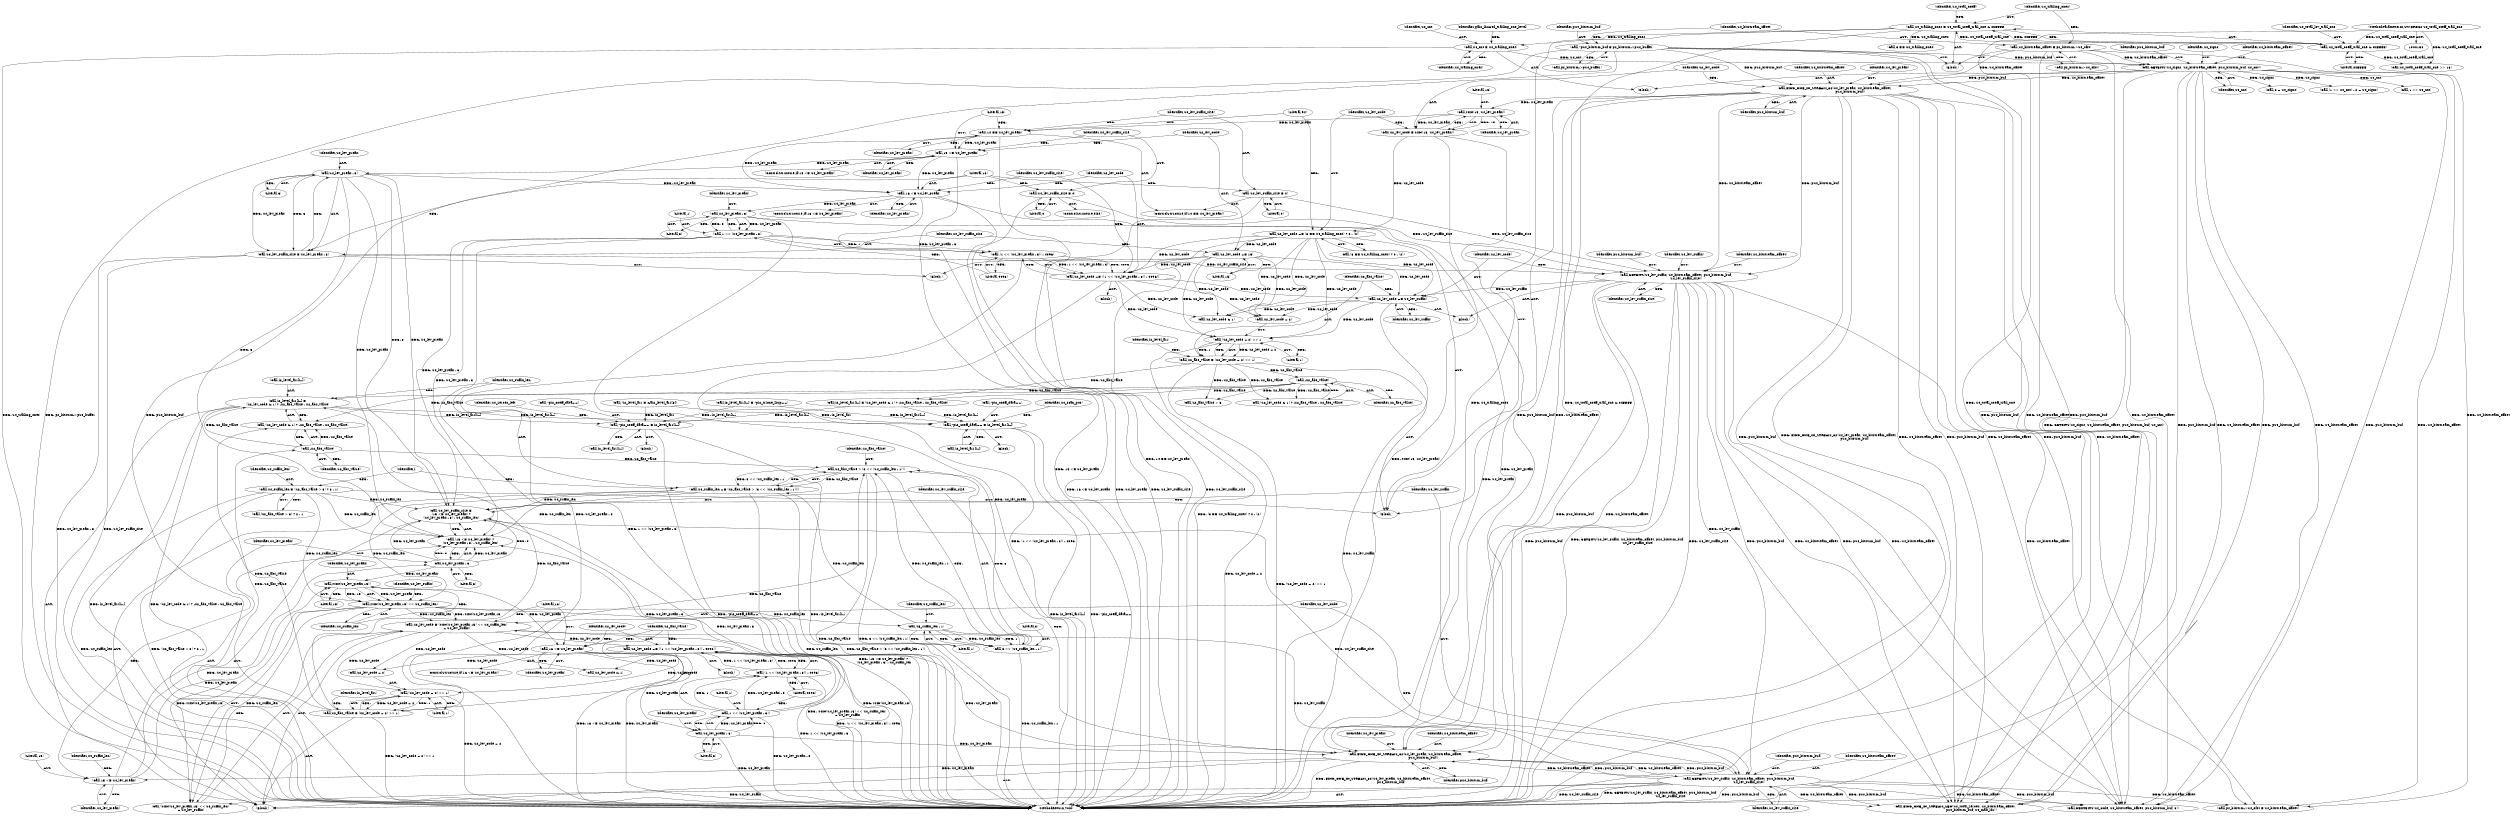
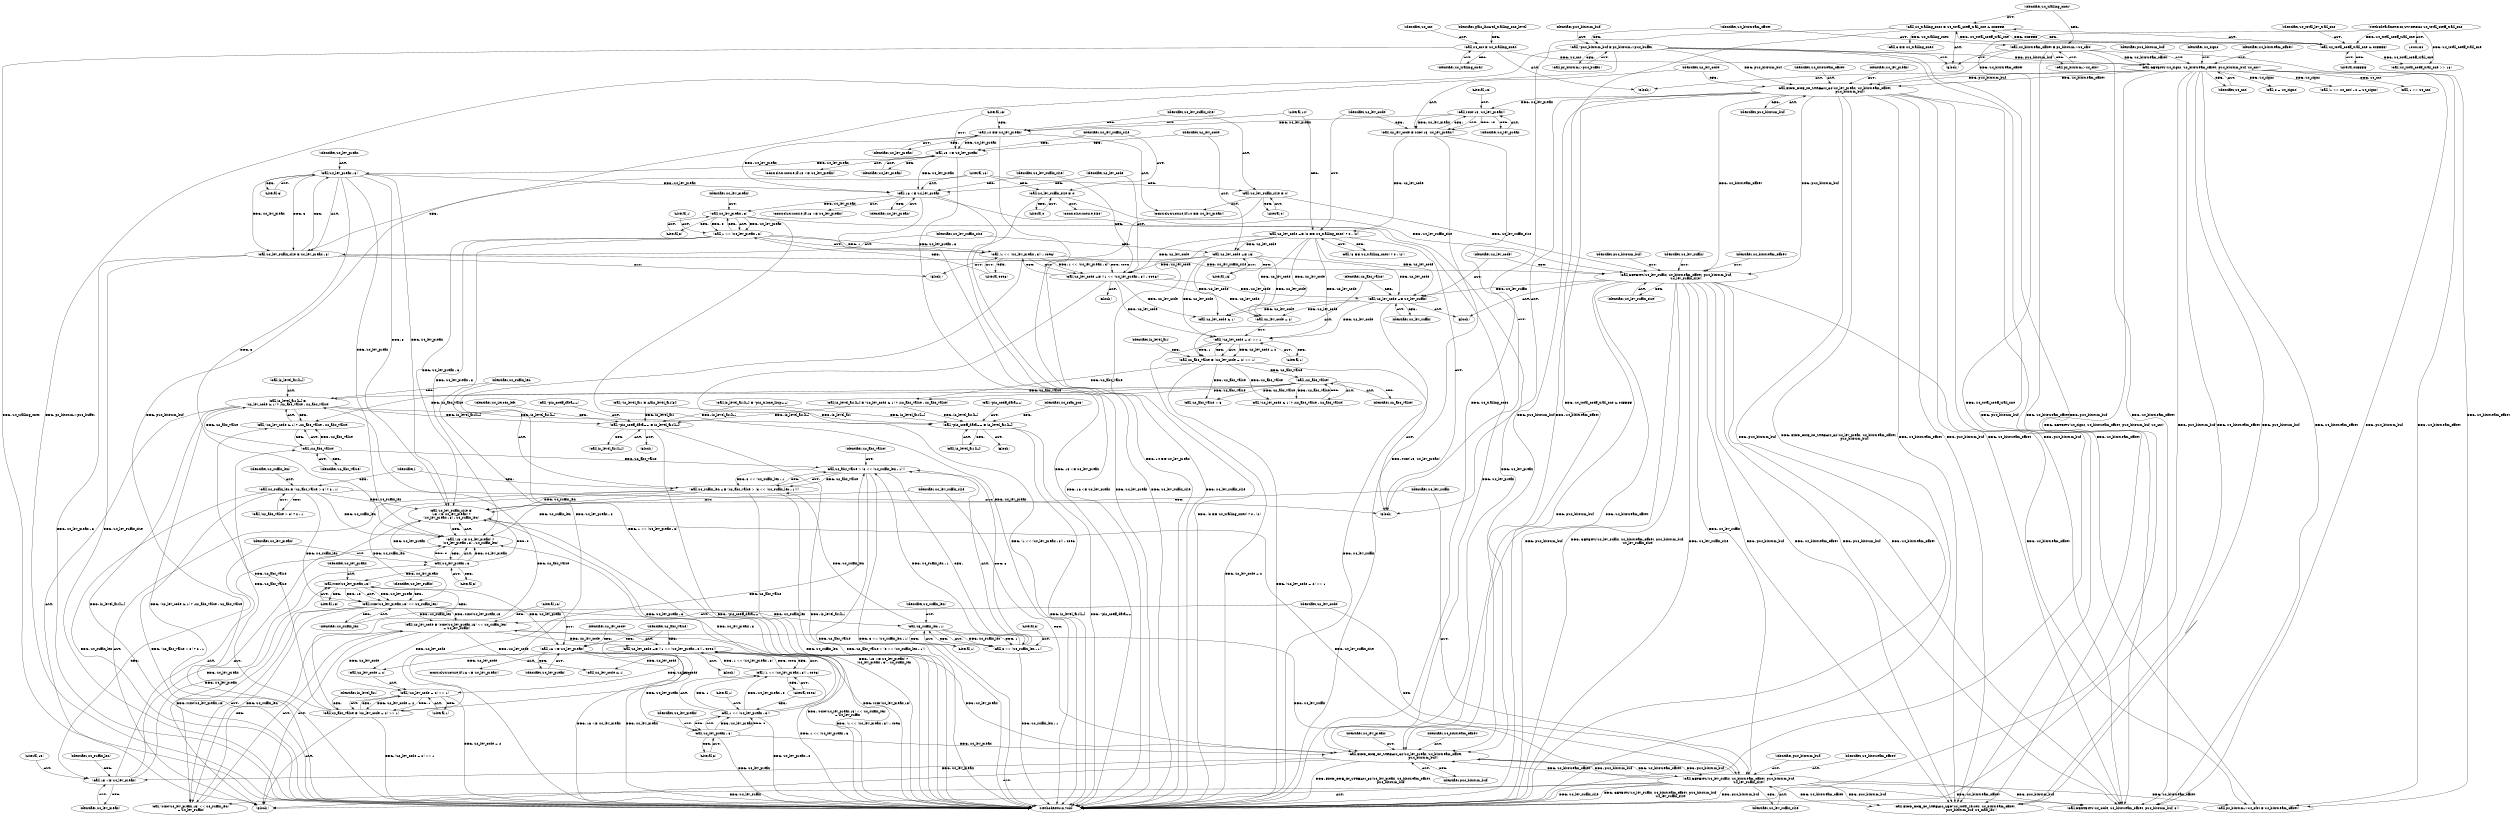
(1956, 7) -> none
(1671, 34) -> none
(1298, 112) -> (1298, 112)
